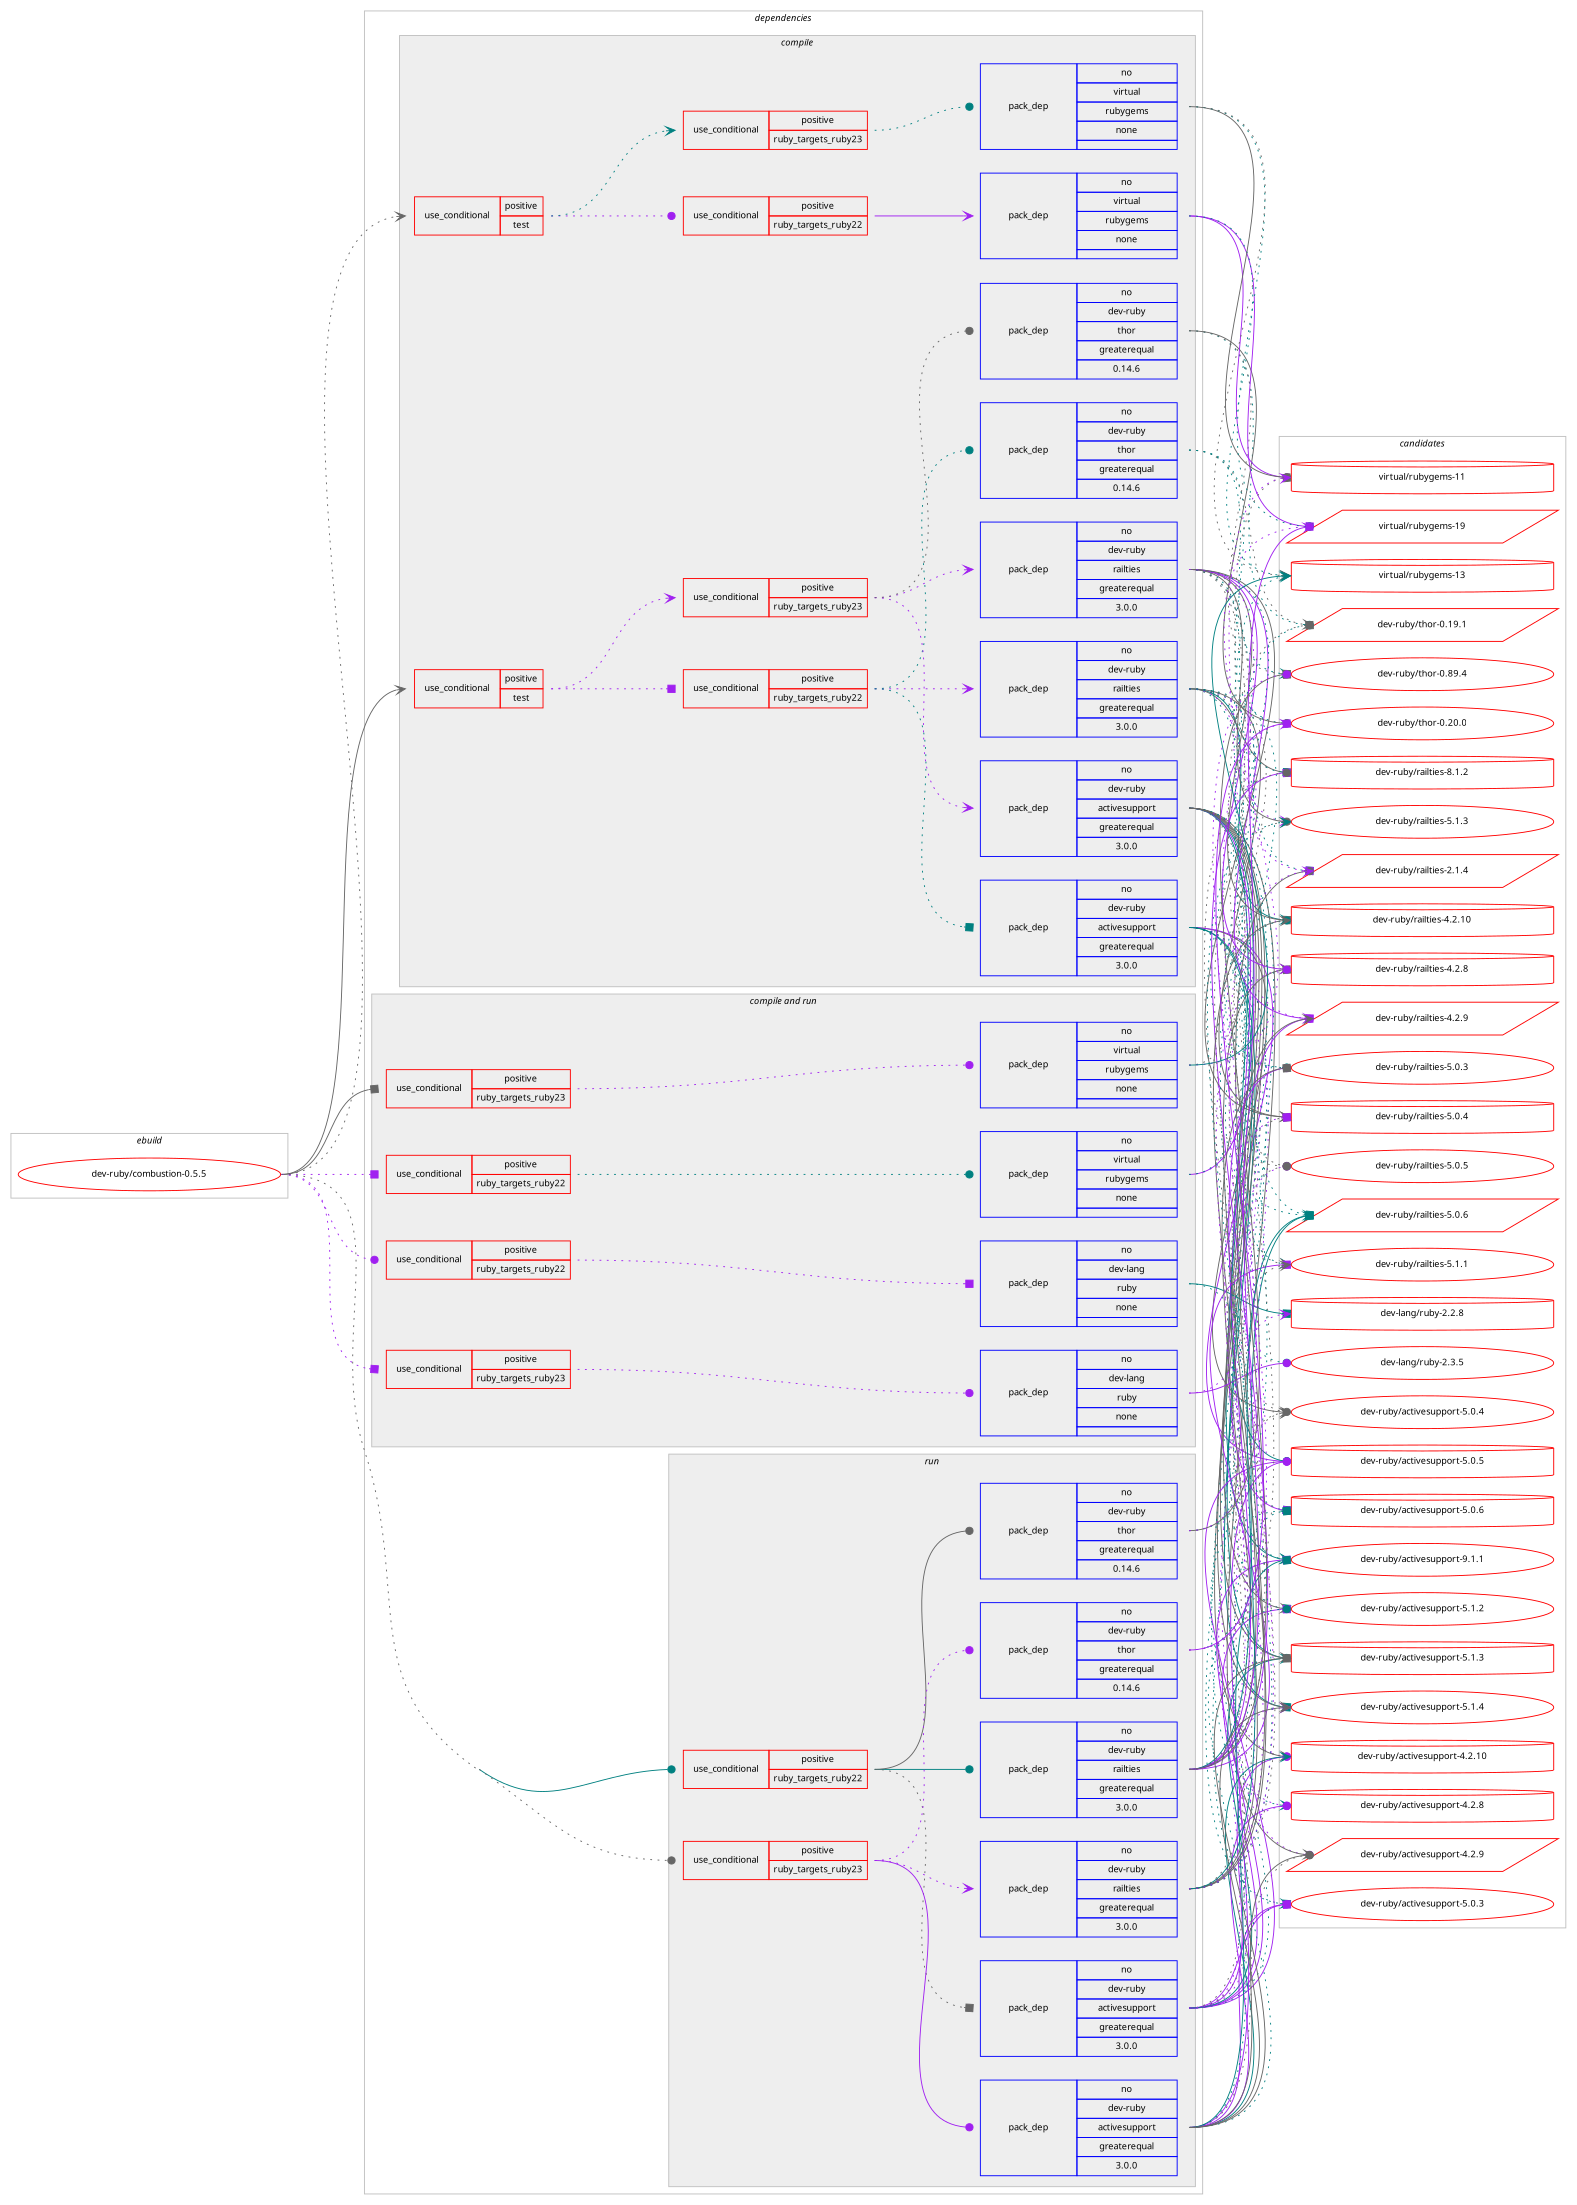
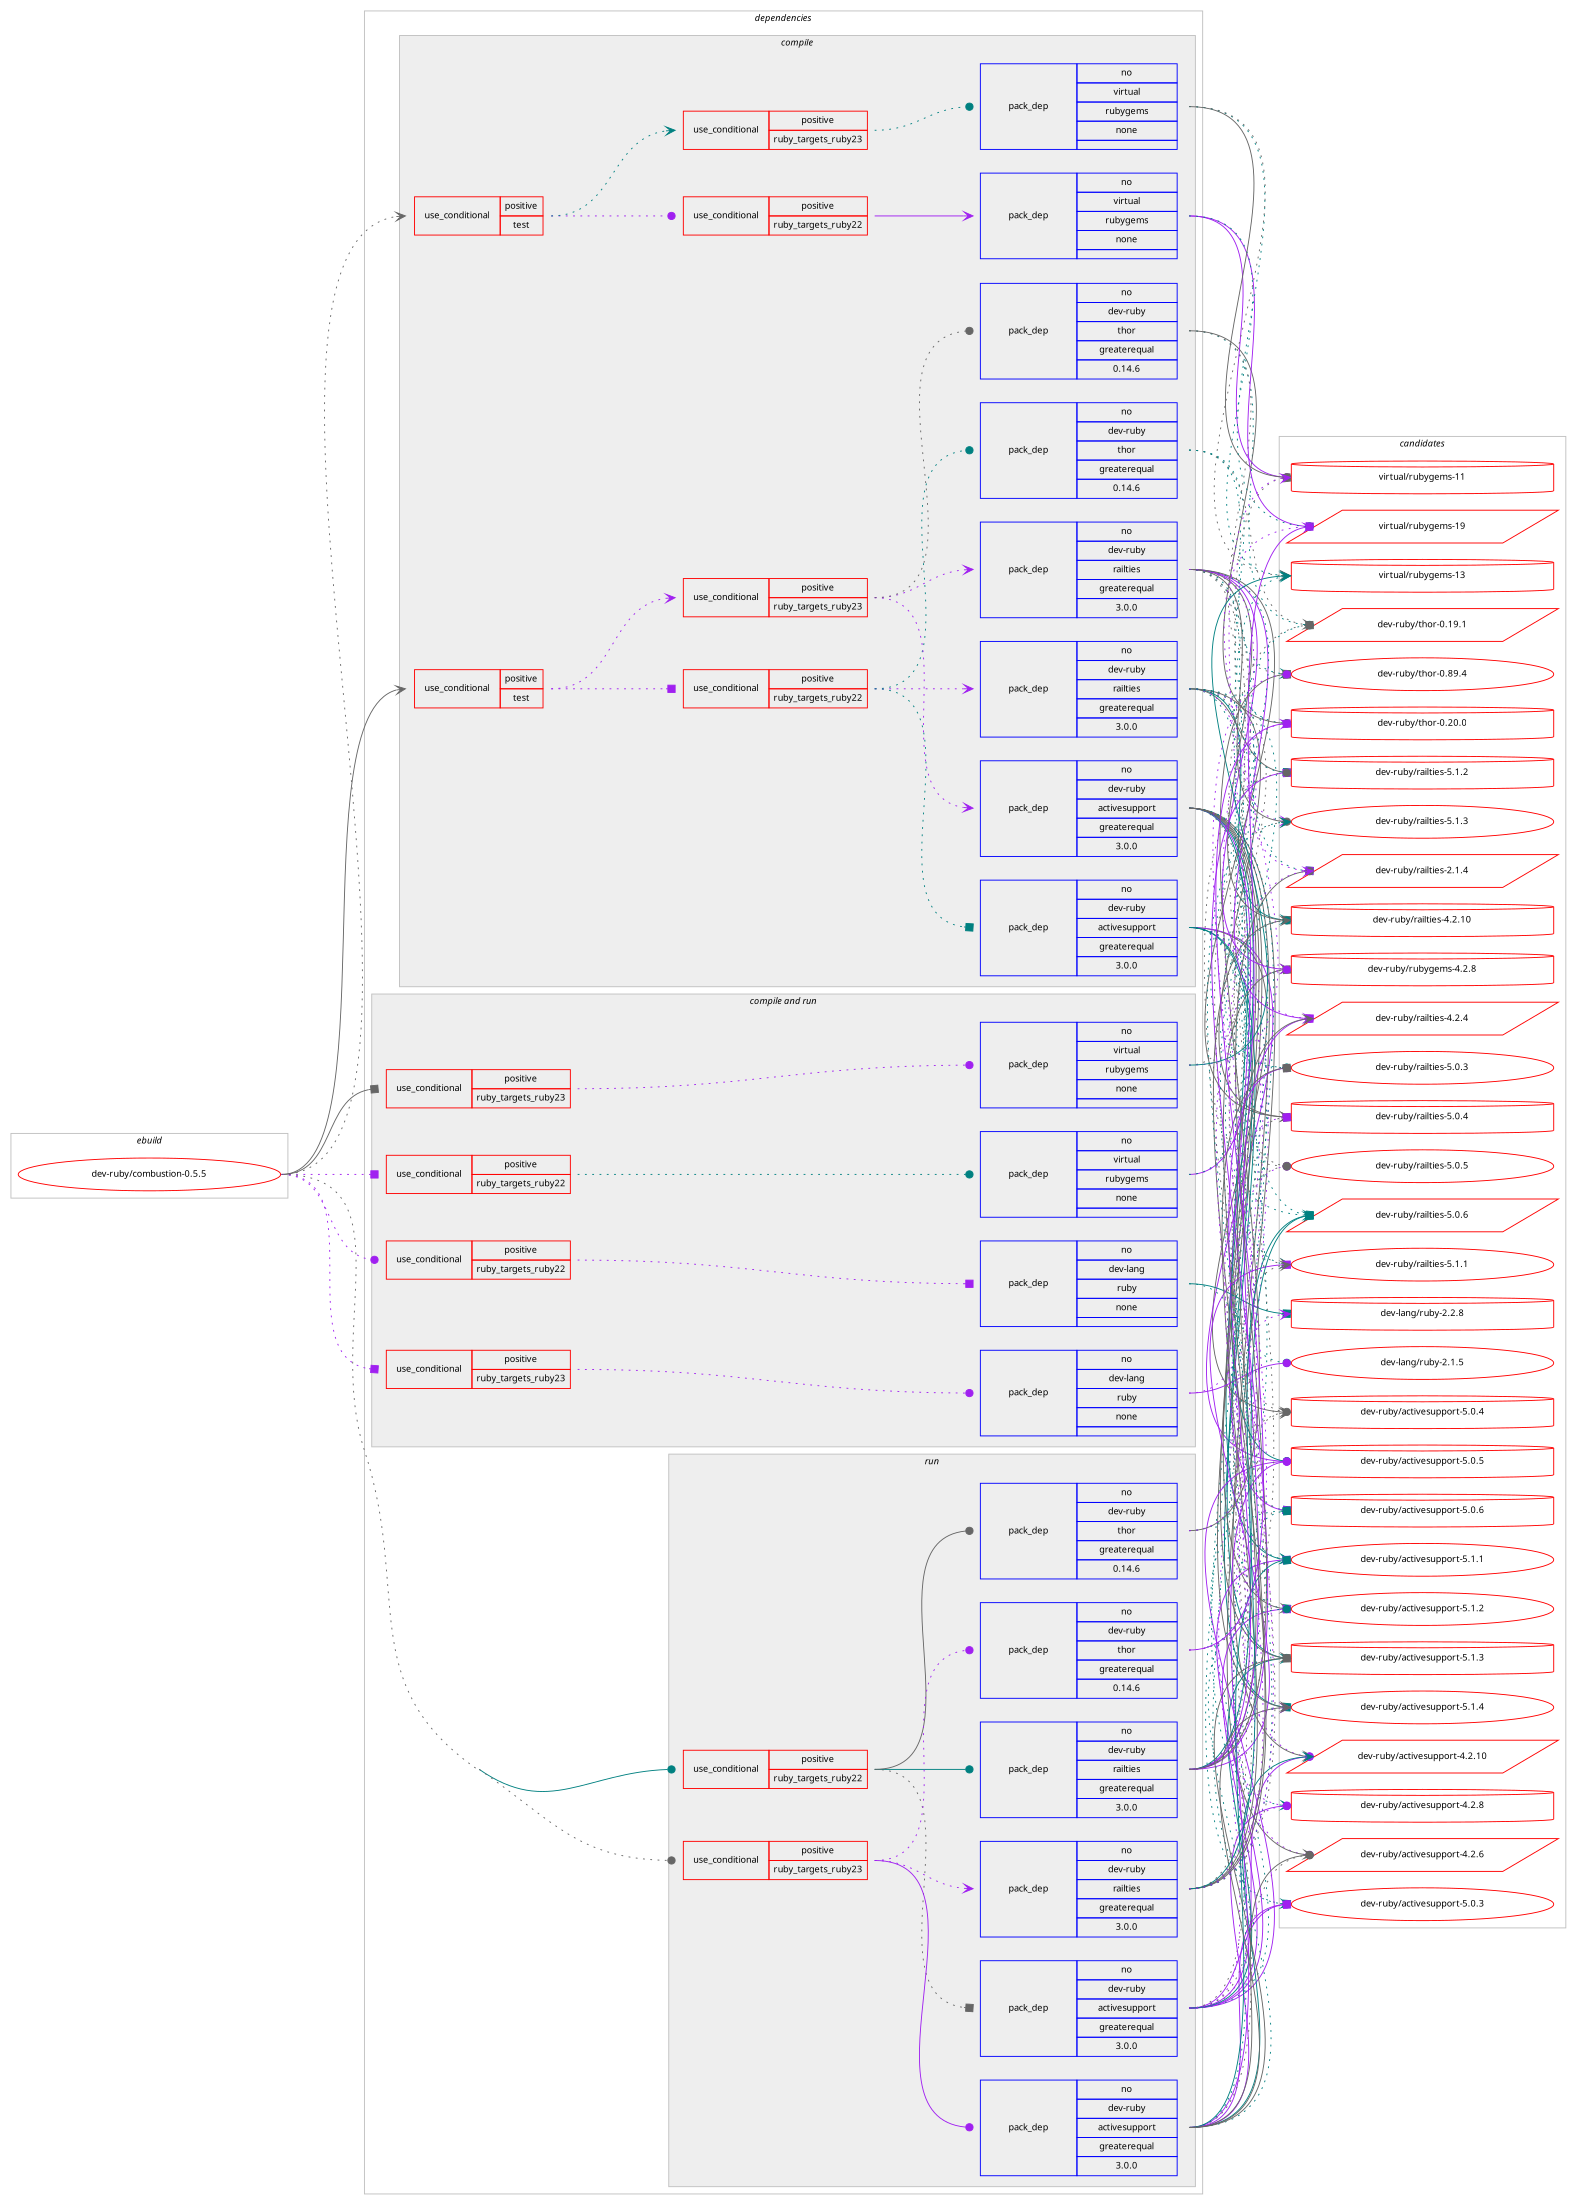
(1423, 723) -> (1423, 723)
(1423, 773) -> (1423, 773)
(1423, 969) -> (1423, 969)
(1423, 1019) -> (1423, 1019)
(1423, 1363) -> (1423, 1363)
(1423, 1412) -> (1423, 1412)
(1423, 1560) -> (1423, 1560)
(1423, 1757) -> (1423, 1757)
(1423, 1855) -> (1423, 1855)
